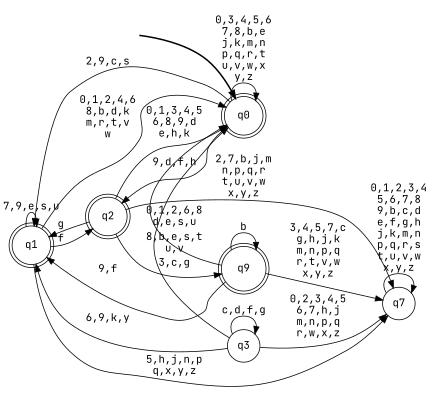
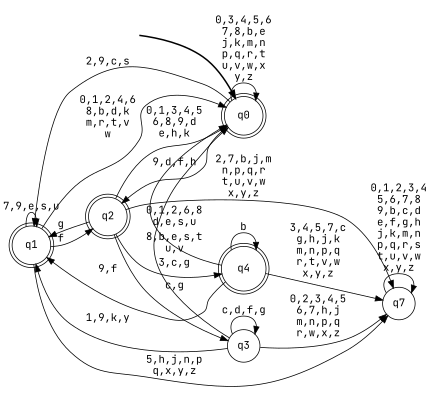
(244, 269) -> (244, 269)
none -> (155, 300)
(108, 318) -> (108, 318)
